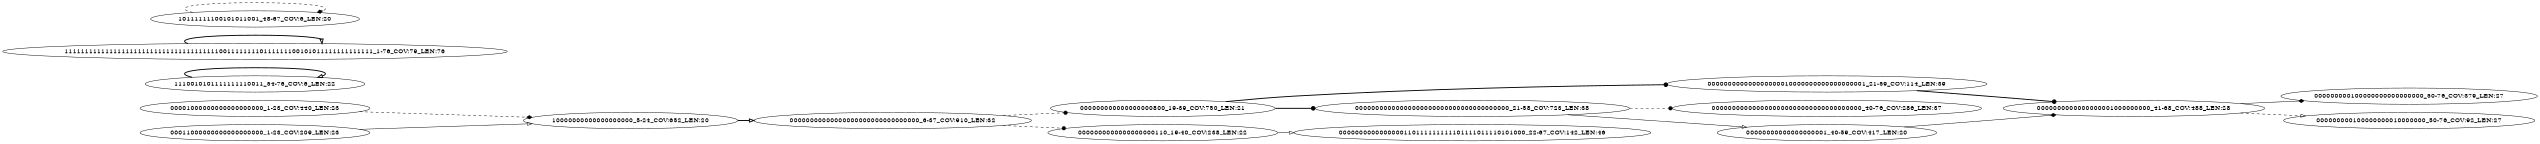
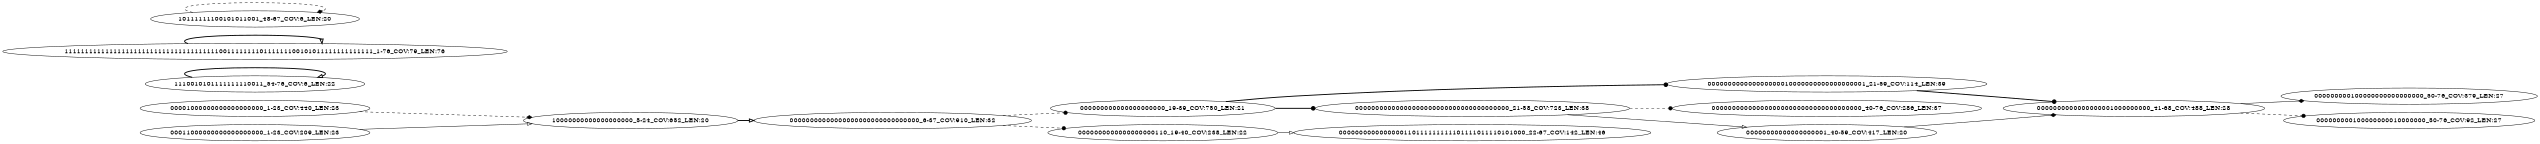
(1163, 108) -> (1163, 108)
(2271, 114) -> (2271, 114)
